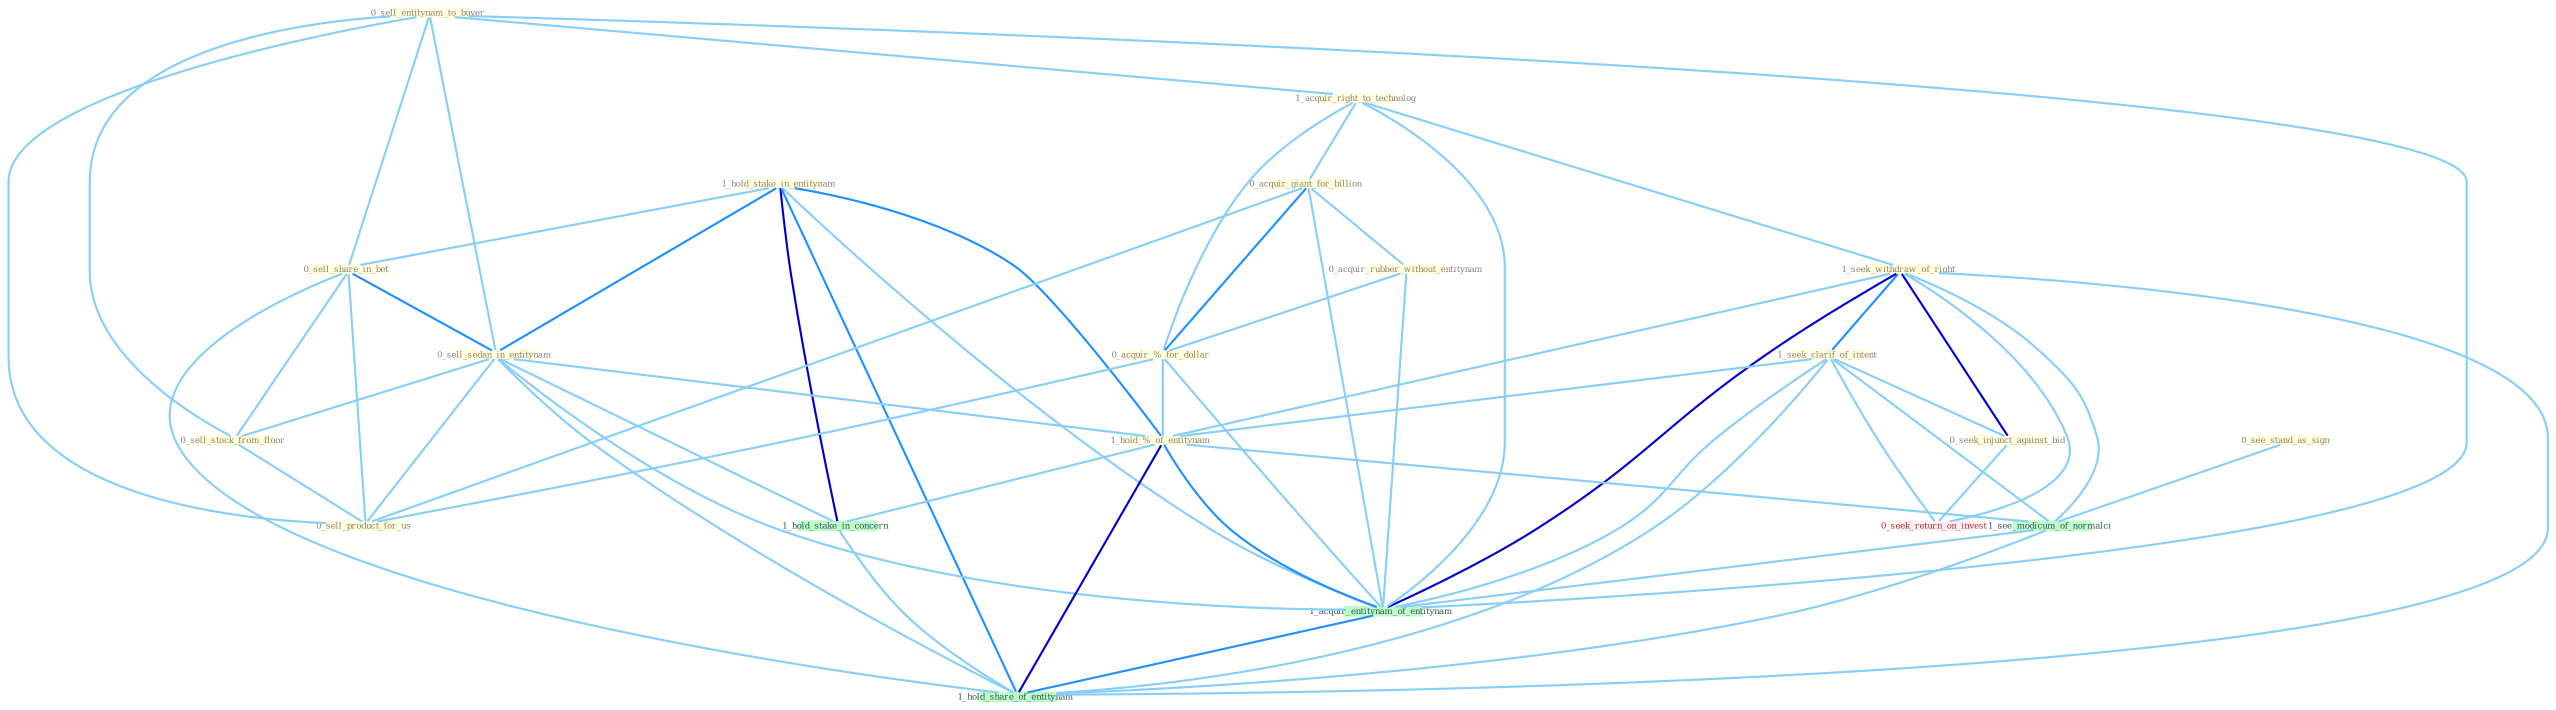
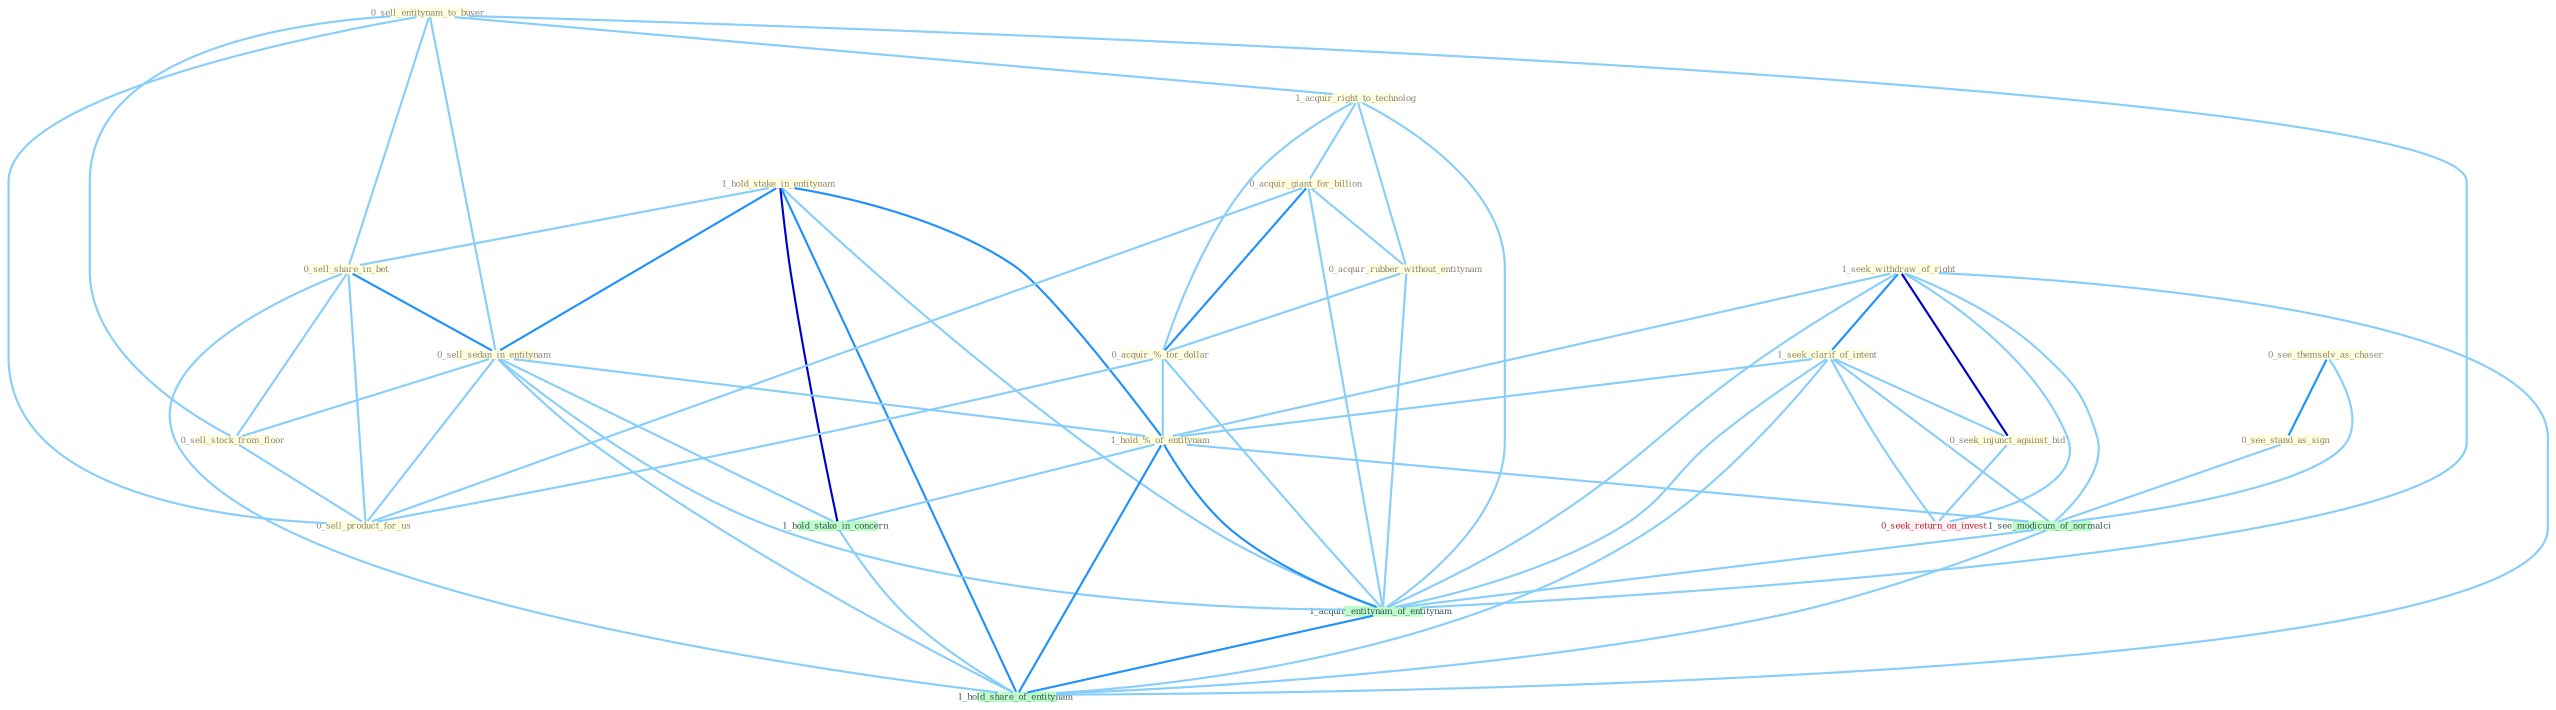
(1629, 184) -> (1382, 184)
none -> (2328, 355)
(1647, 448) -> (1647, 448)
(1090, 569) -> (1090, 569)
